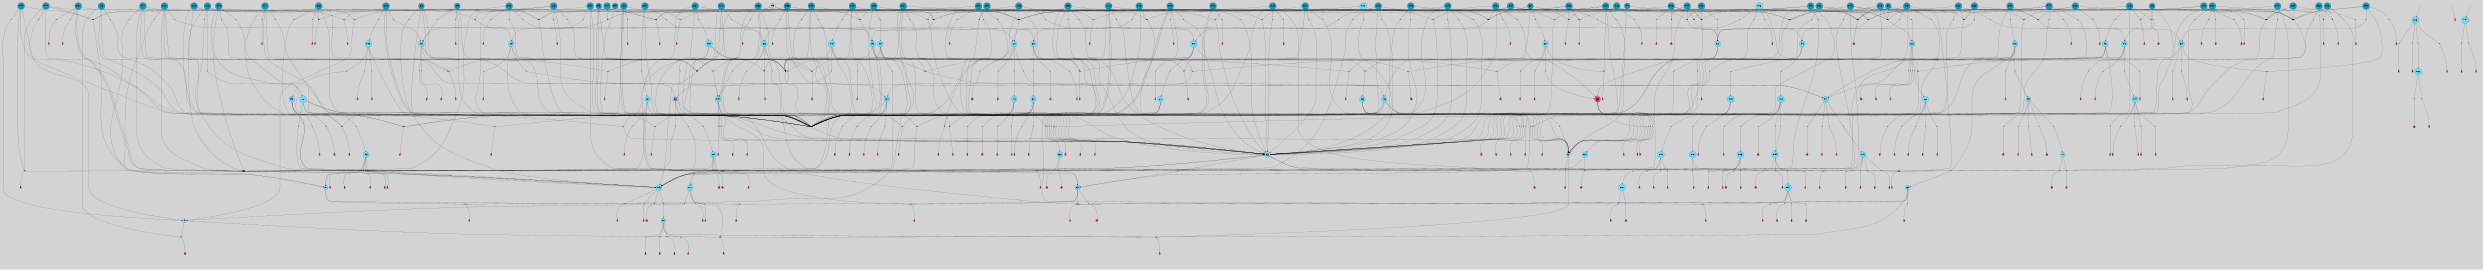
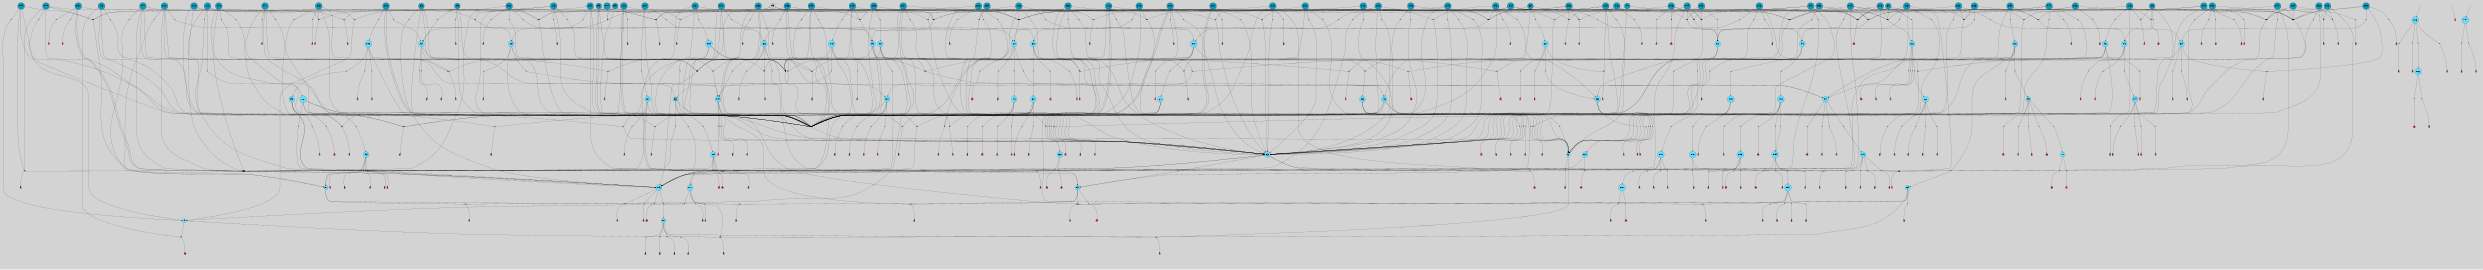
(1363, 6) -> (1363, 6)
(1759, 6) -> (1759, 6)
(1598, 99) -> (1598, 99)
